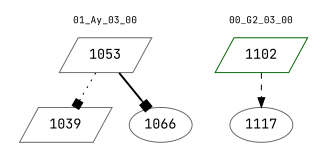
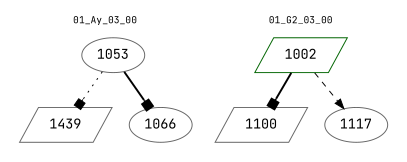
(261, 21) -> (301, 21)
(106, 55) -> (113, 55)
(261, 55) -> (301, 55)
(66, 125) -> (66, 125)
none -> (261, 125)
